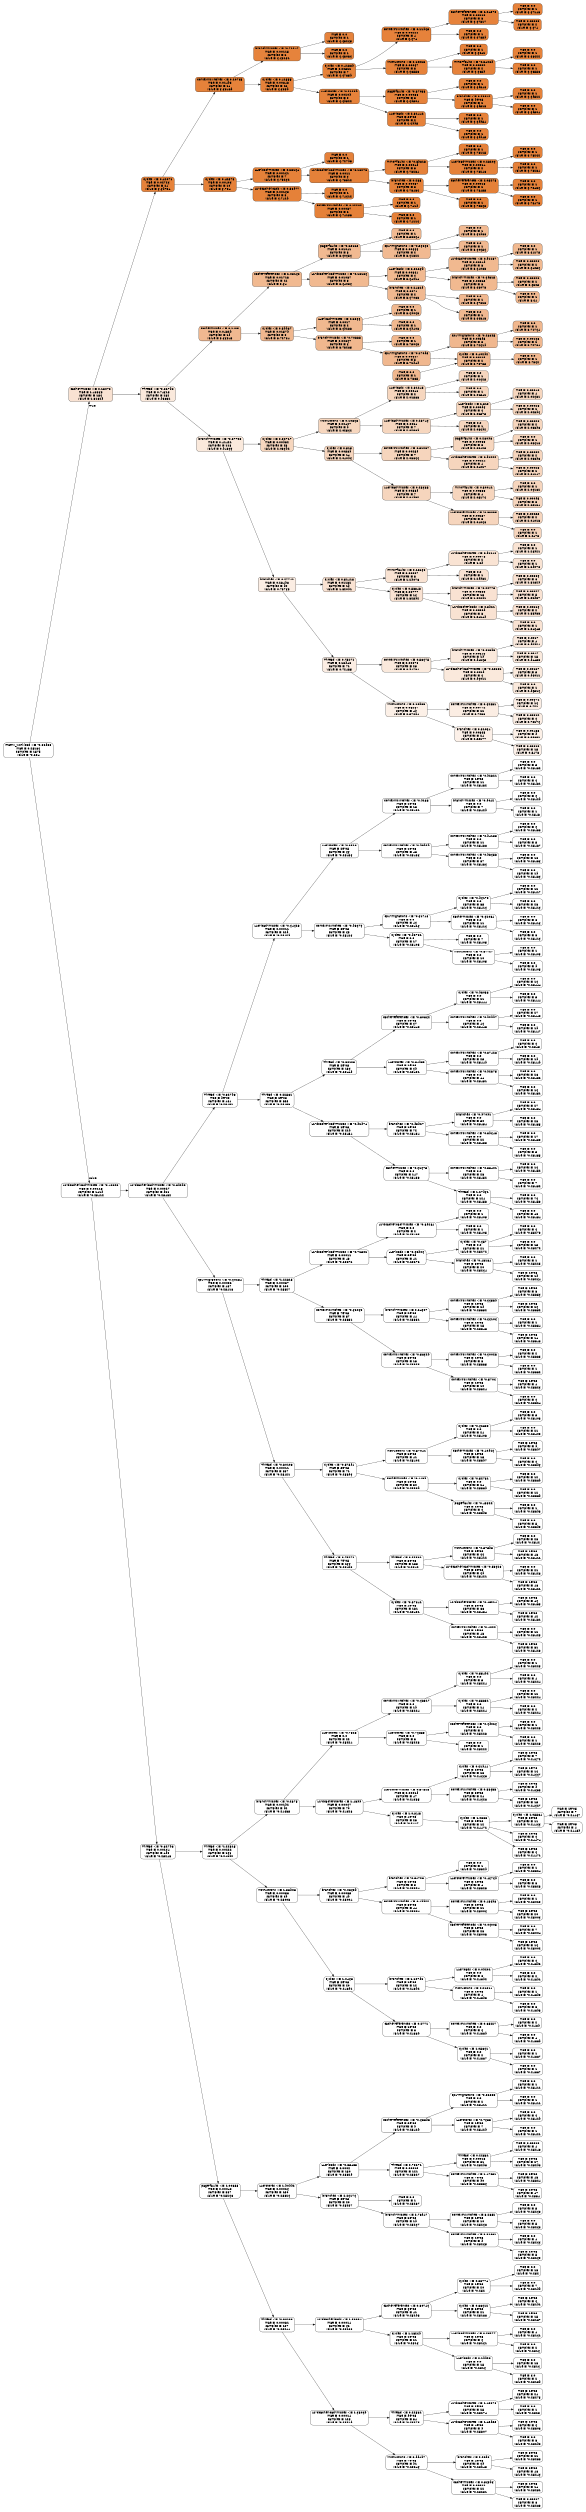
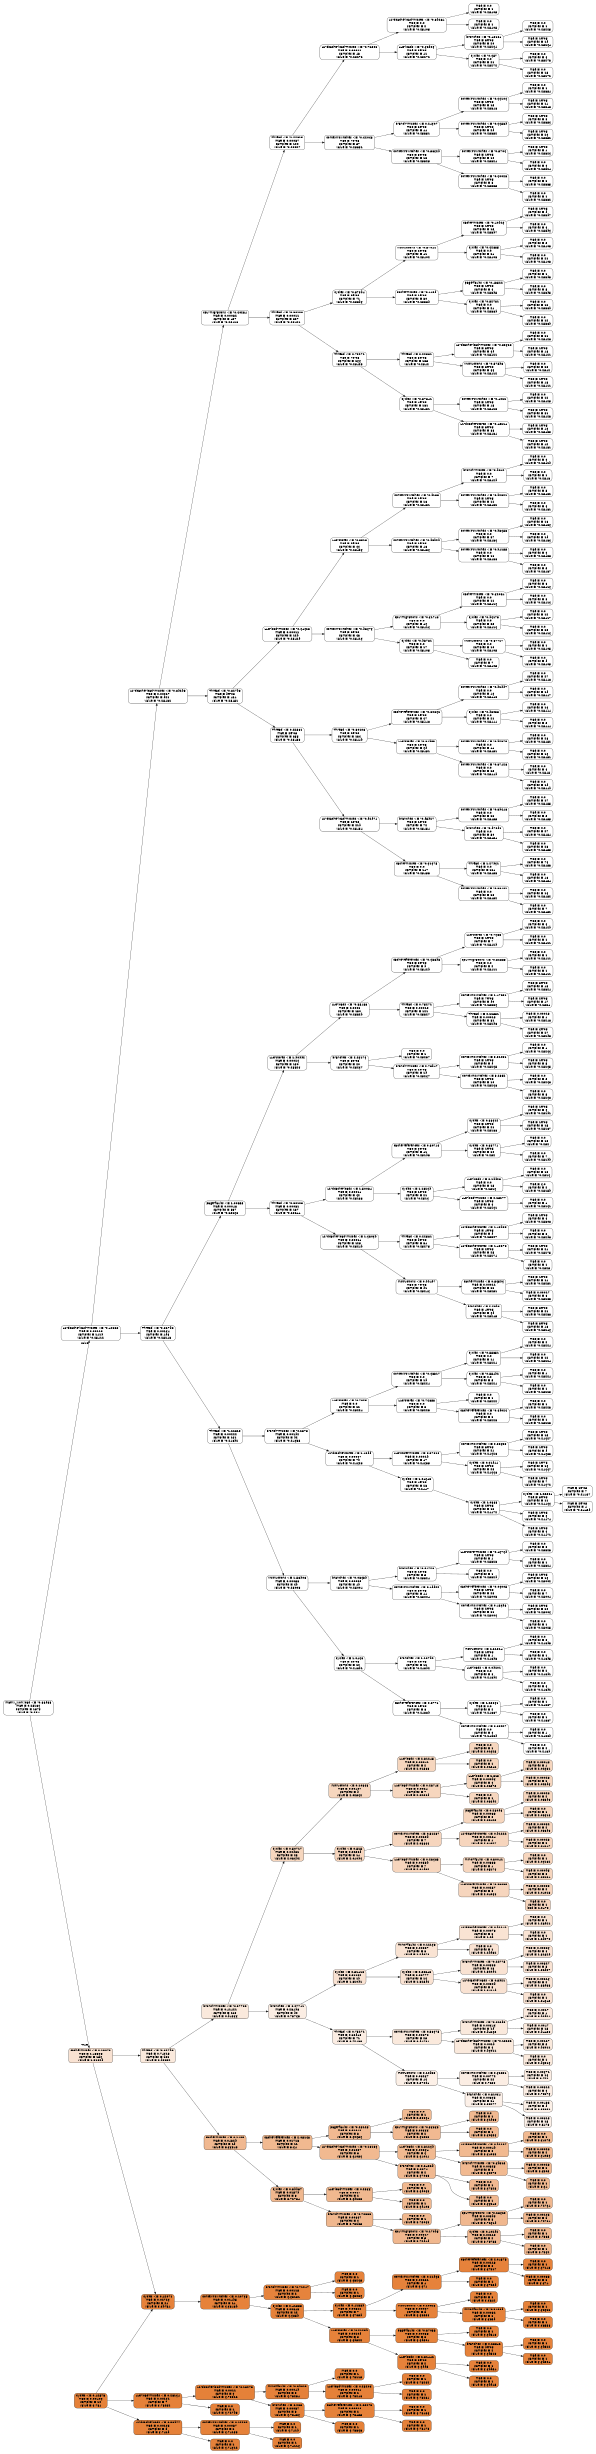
(188, 184) -> (124, 2352)
(438, 368) -> (511, 2235)
(528, 533) -> (538, 1905)
(528, 2348) -> none
